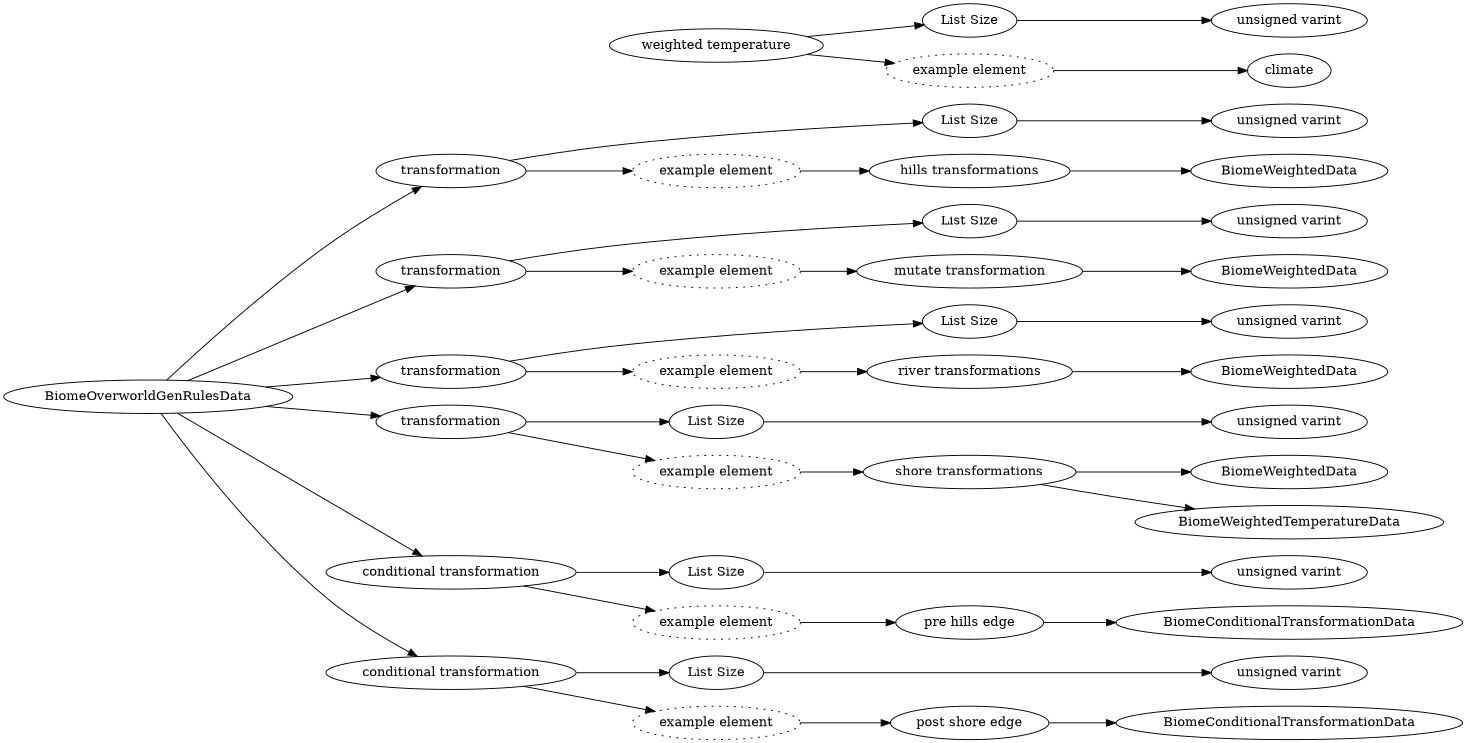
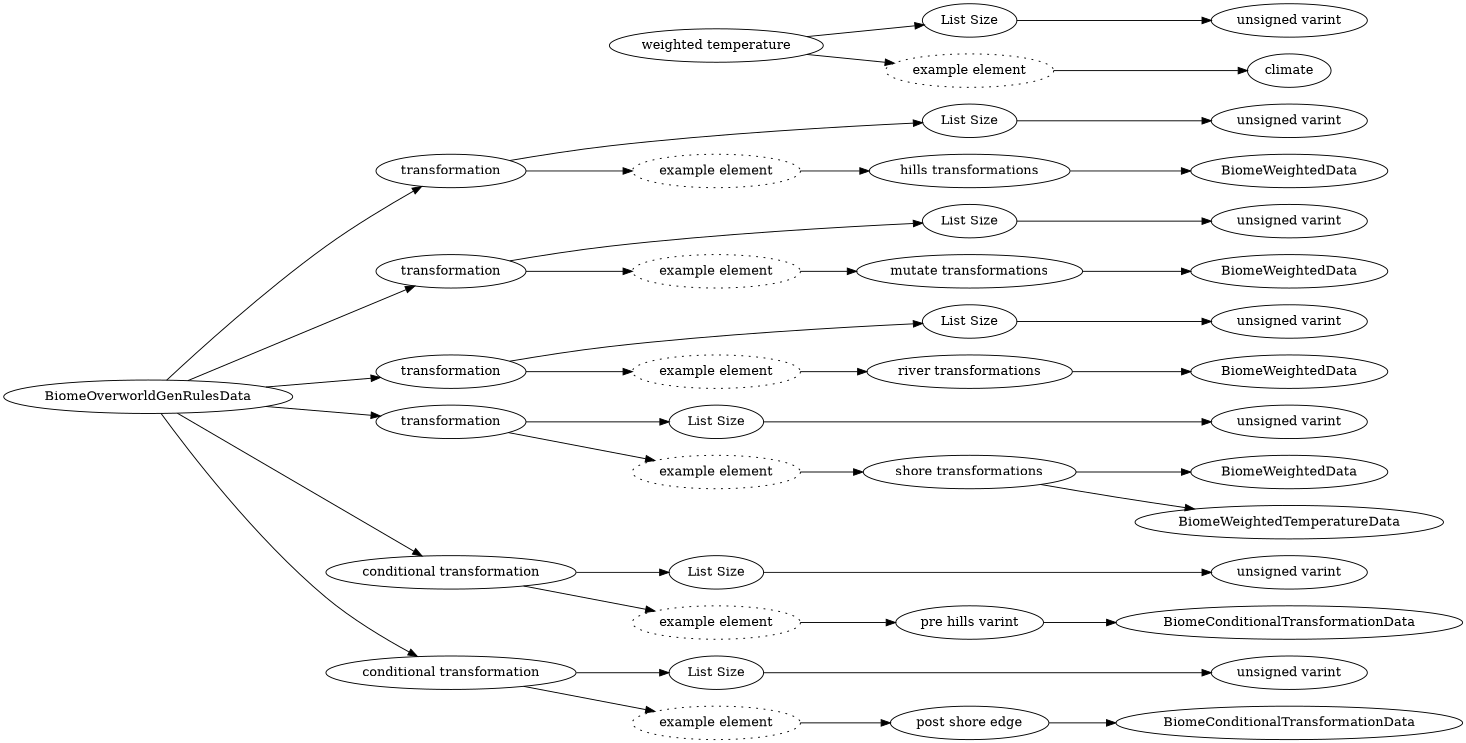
(970, 271) -> (970, 271)
(970, 623) -> (970, 623)
